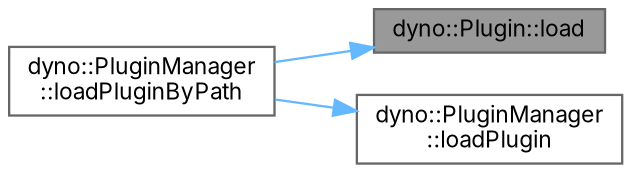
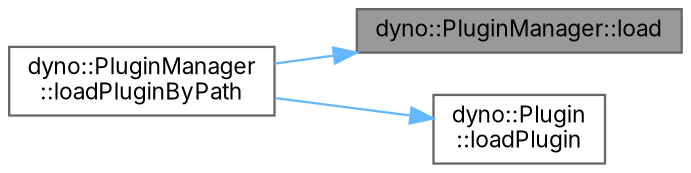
(490, 31) -> (519, 31)
(490, 129) -> (519, 129)
